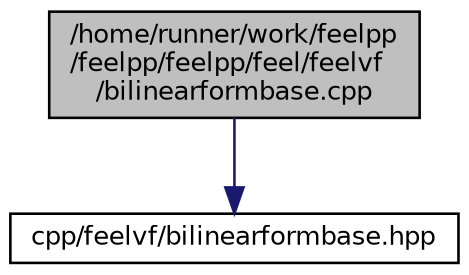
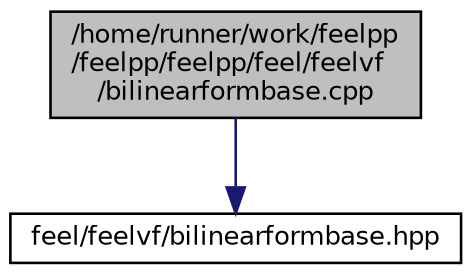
(234, 238) -> (236, 238)
